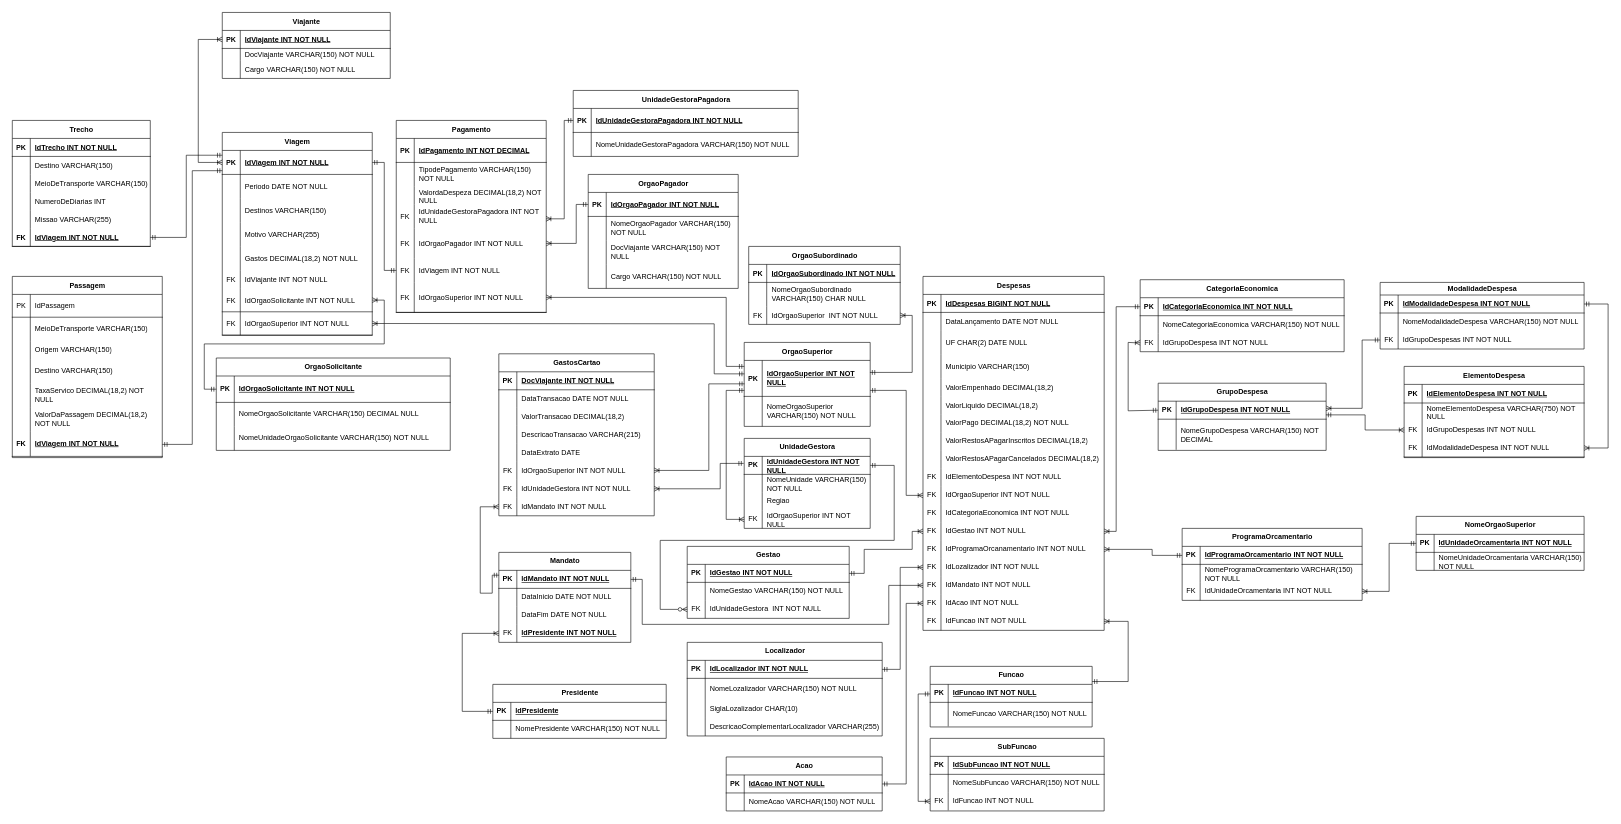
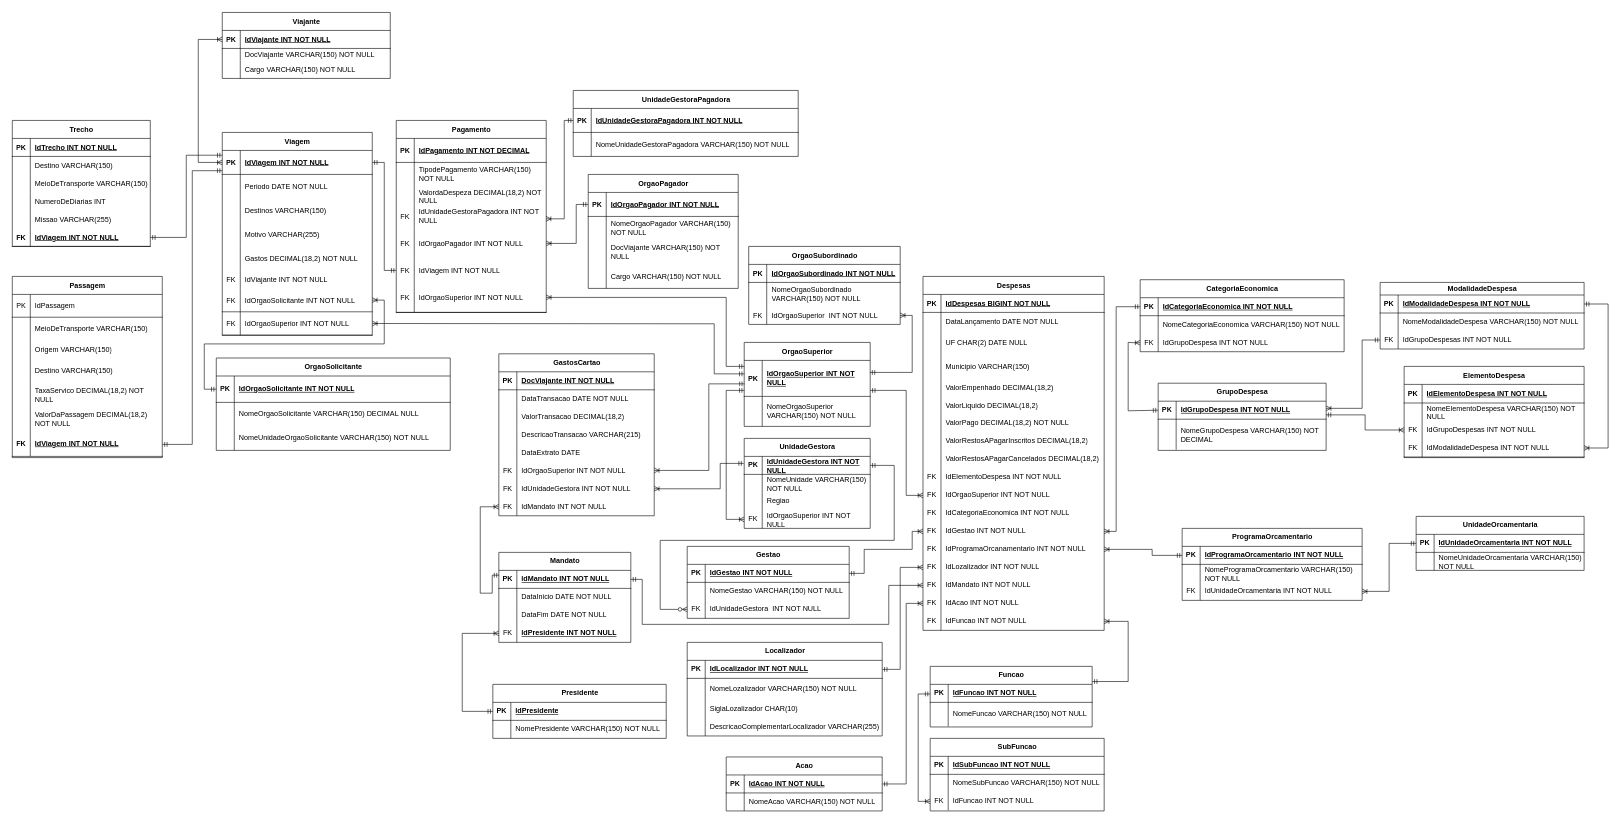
(836, 294) -> (836, 294)
(1506, 412) -> (1506, 412)
(1501, 525) -> (1501, 525)
